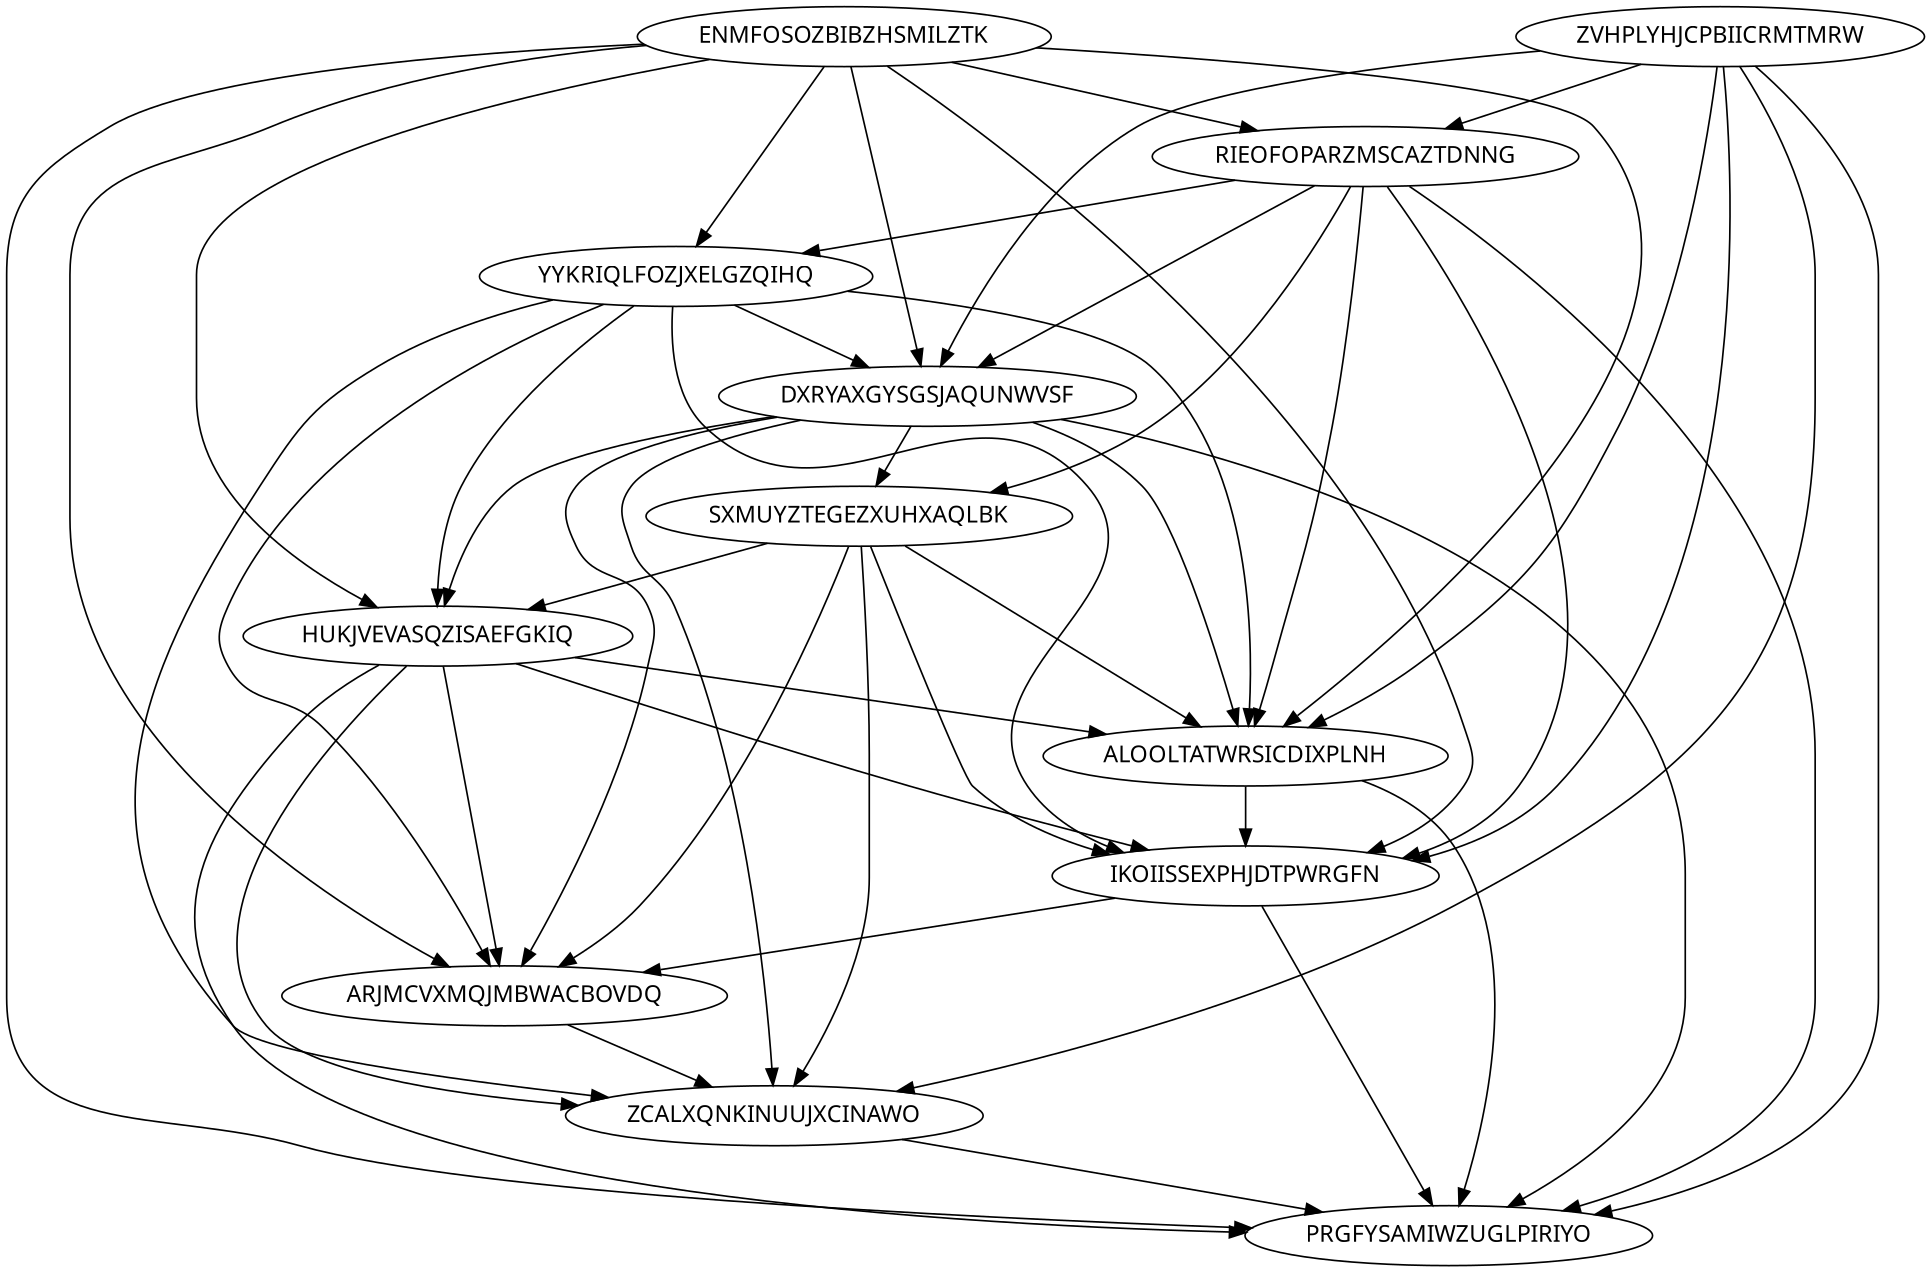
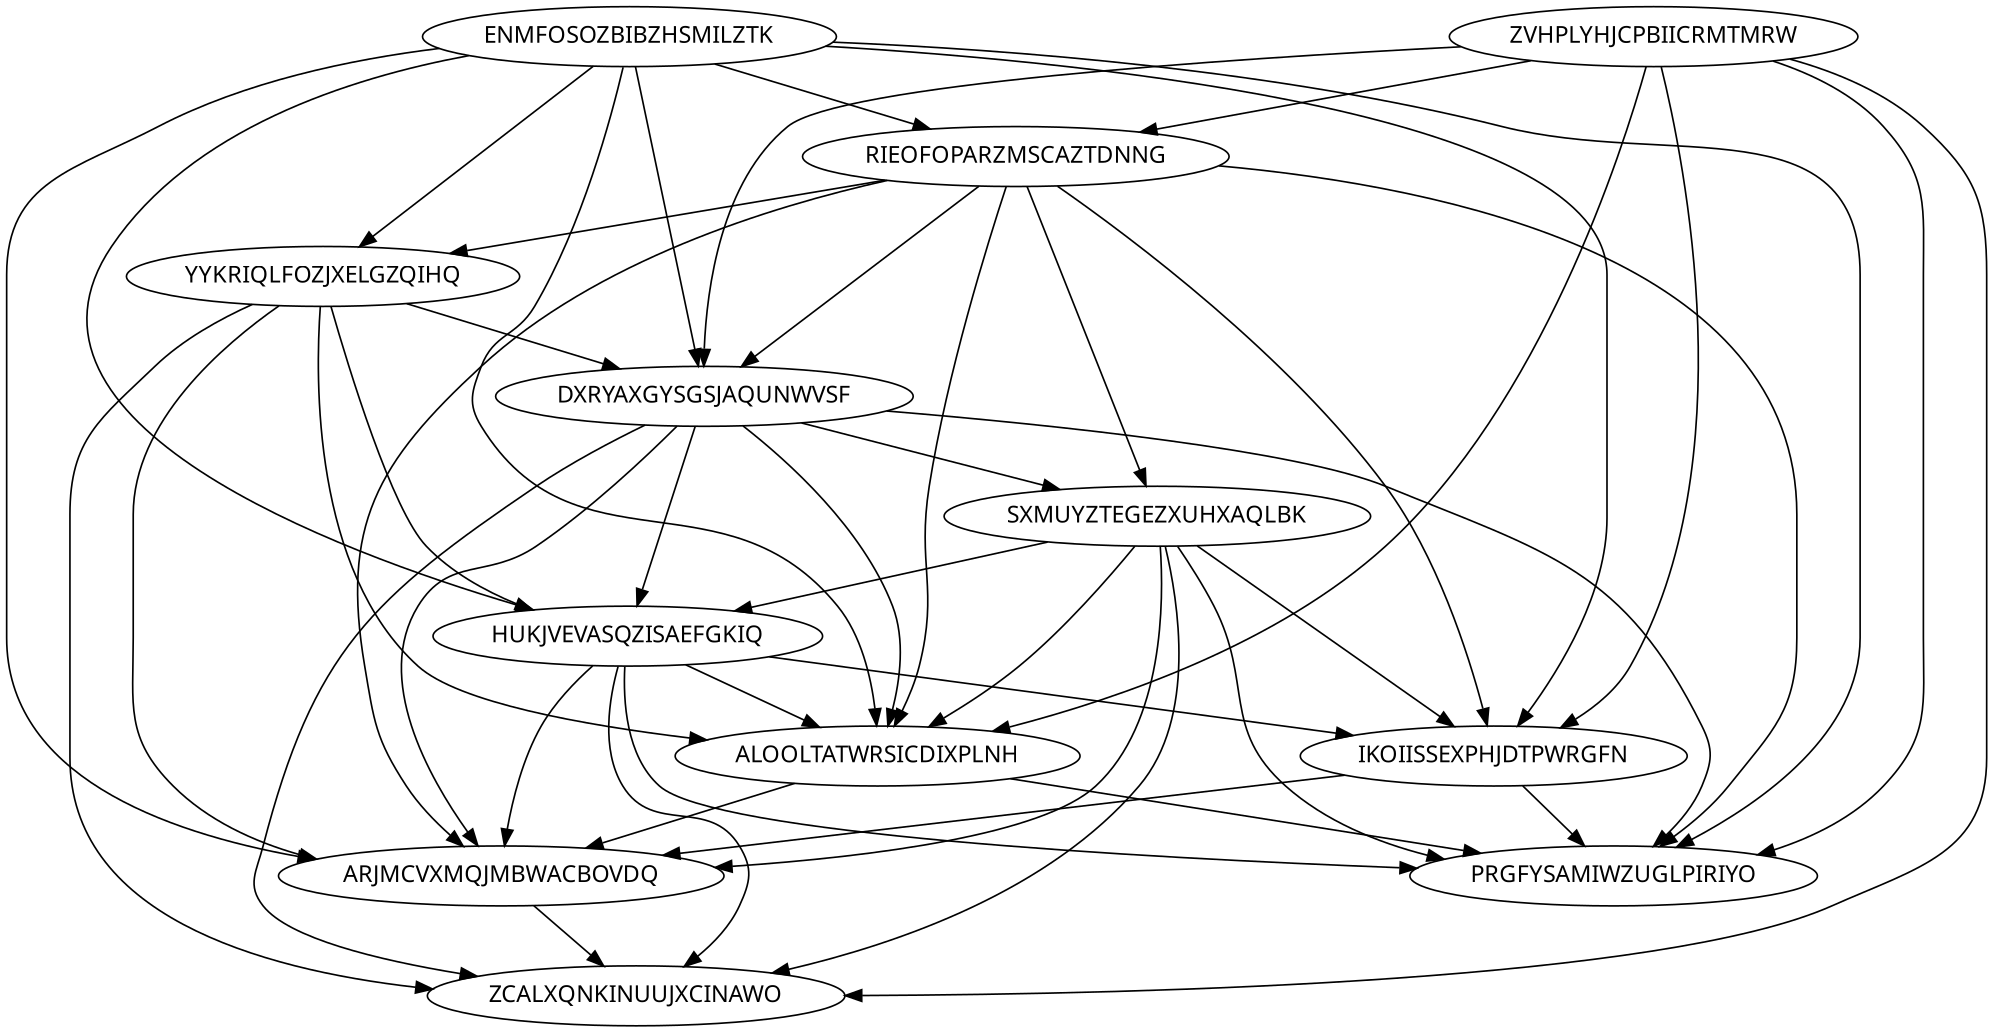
none -> (451, 396)
(1047, 454) -> none
(1246, 808) -> (737, 801)
(1104, 1174) -> (1253, 744)
